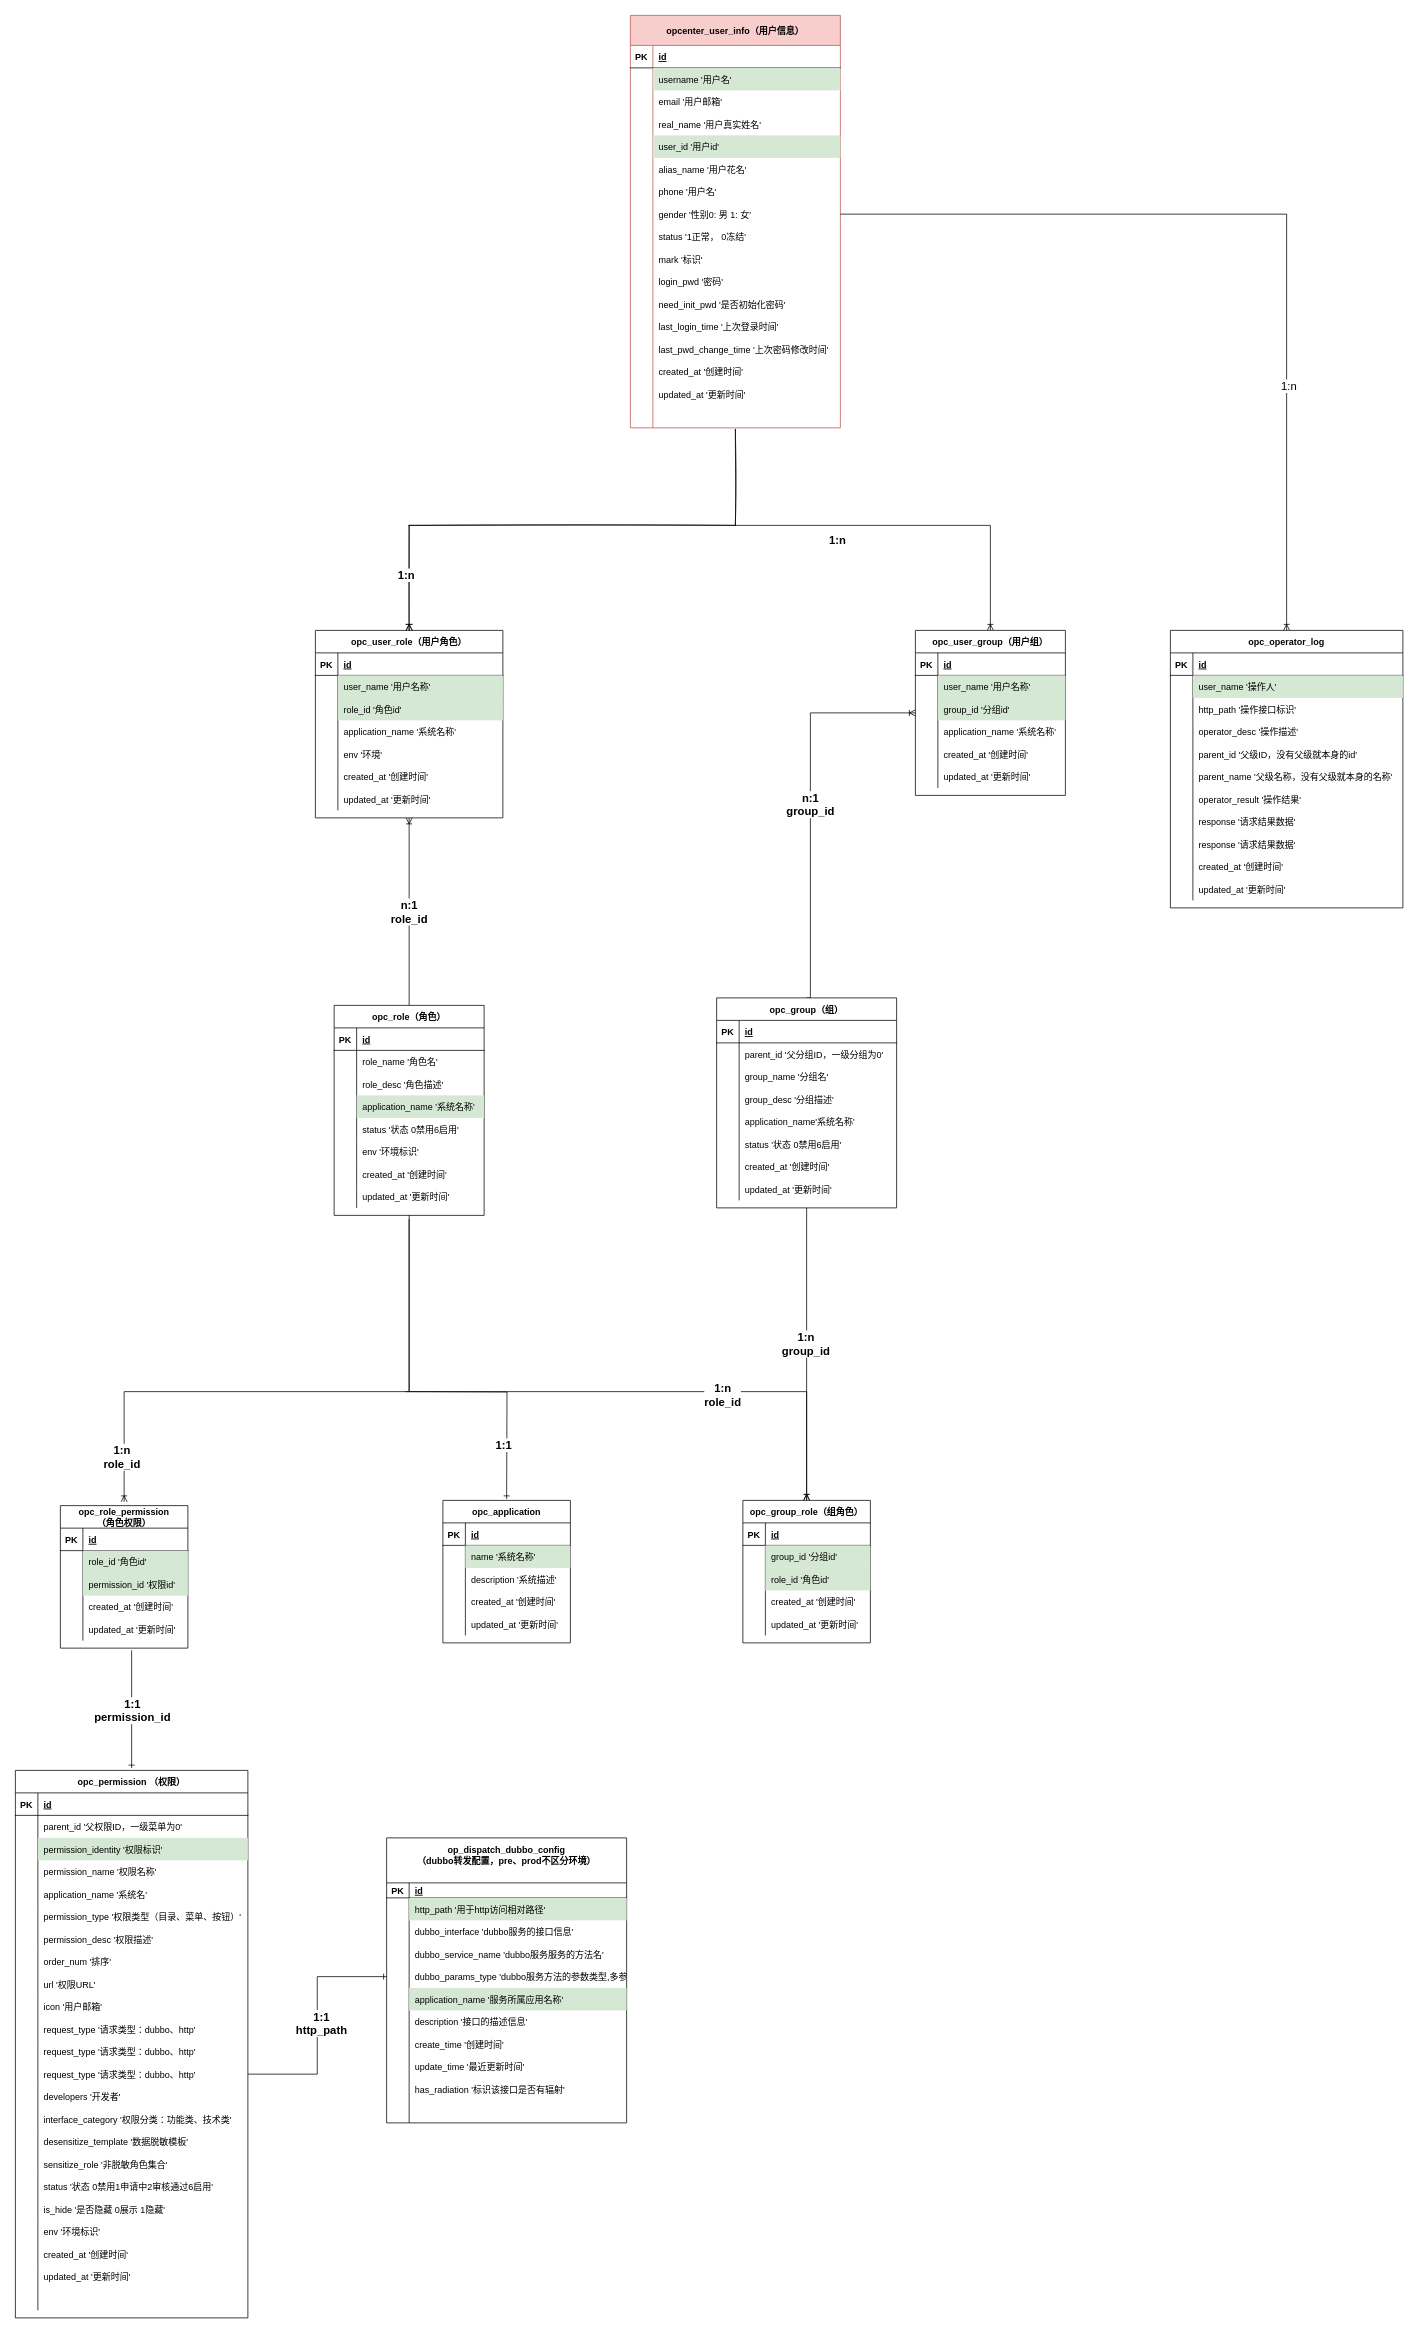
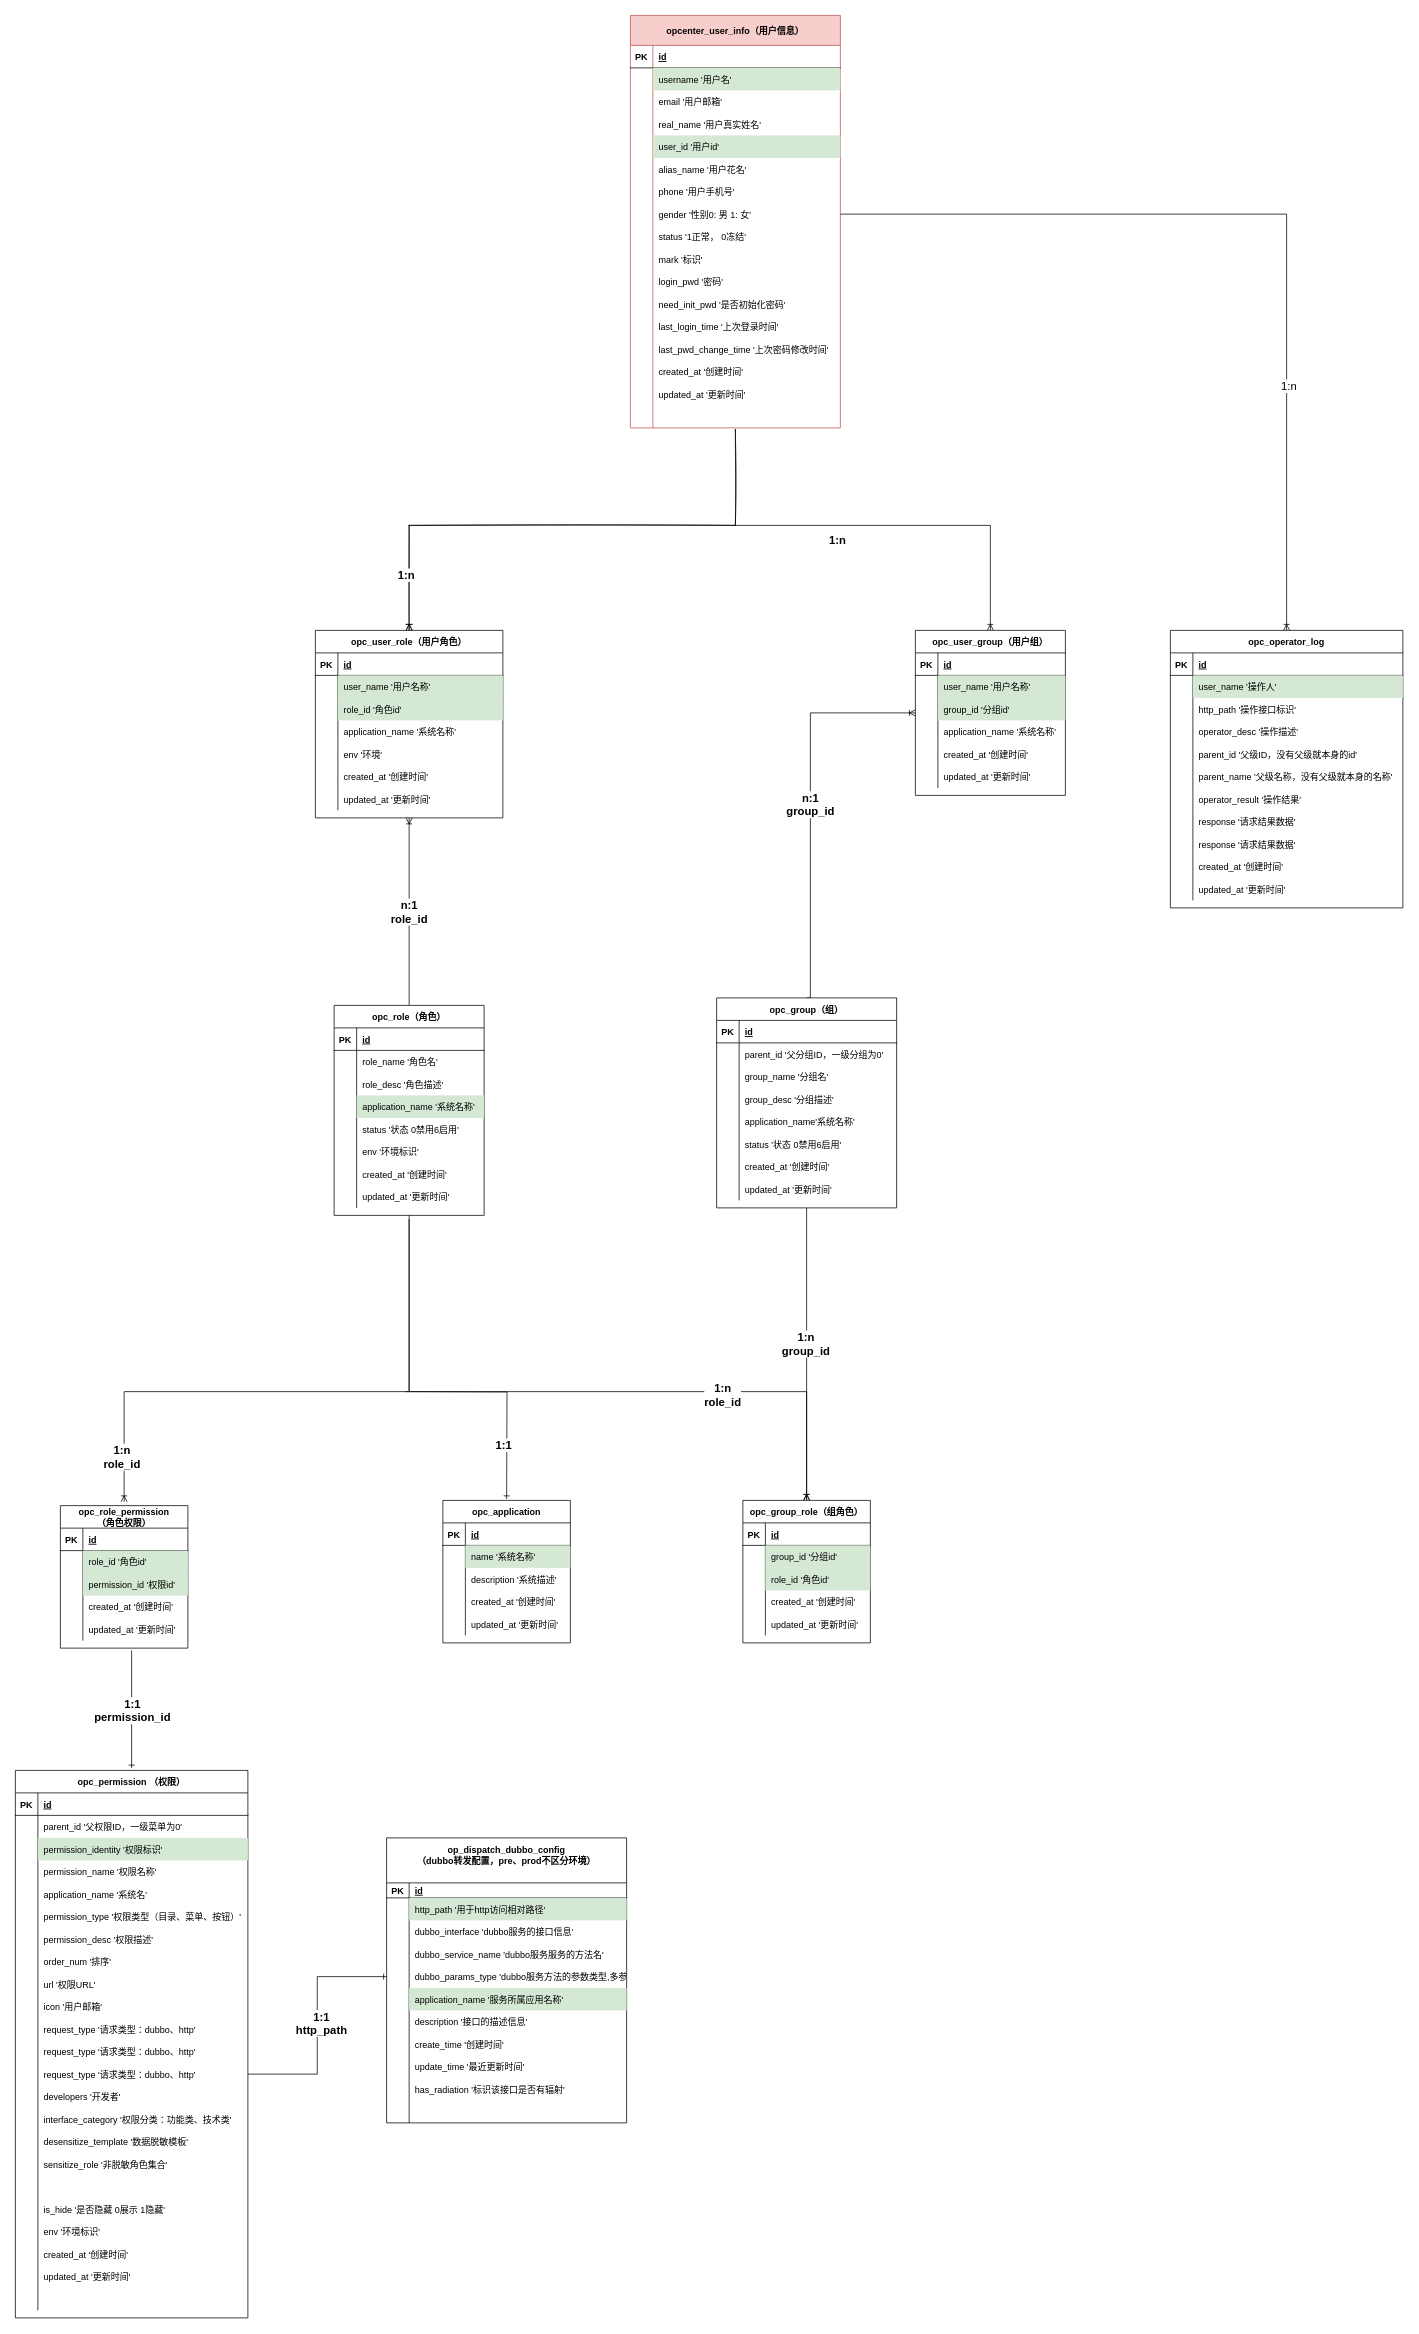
(709, 192) -> (718, 192)
(143, 2187) -> none
